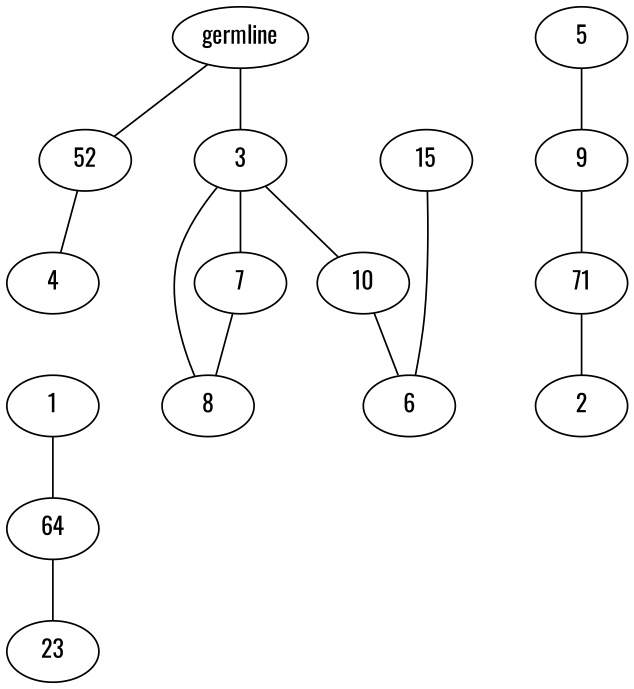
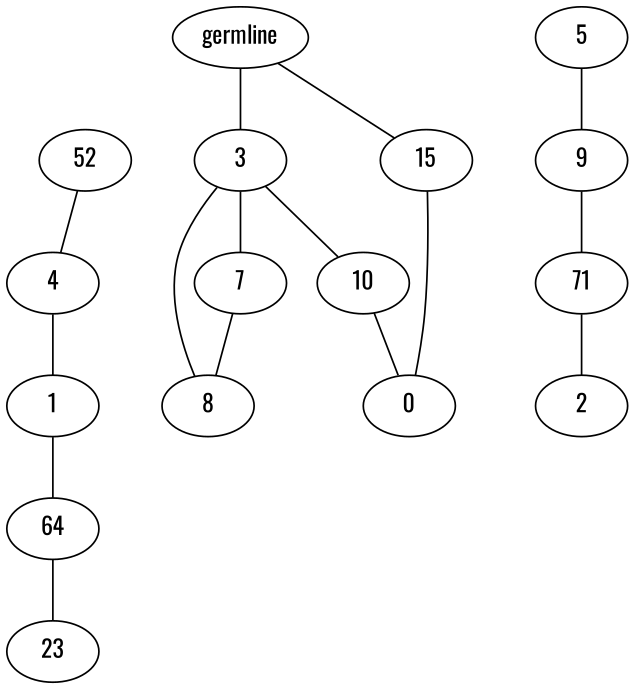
(161, 100) -> (336, 101)
none -> (53, 345)
(409, 406) -> (409, 406)
